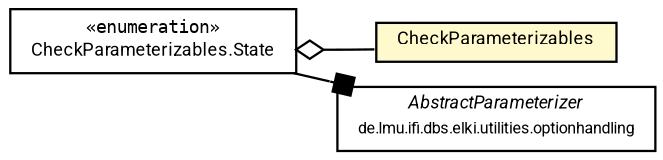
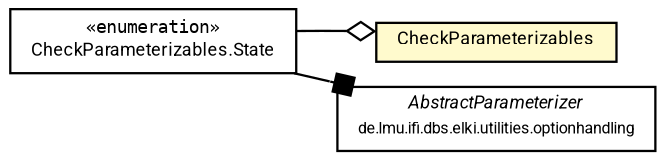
(349, 50) -> (321, 31)
